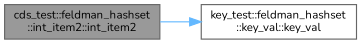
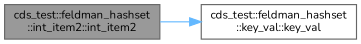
(279, 22) -> (279, 22)
